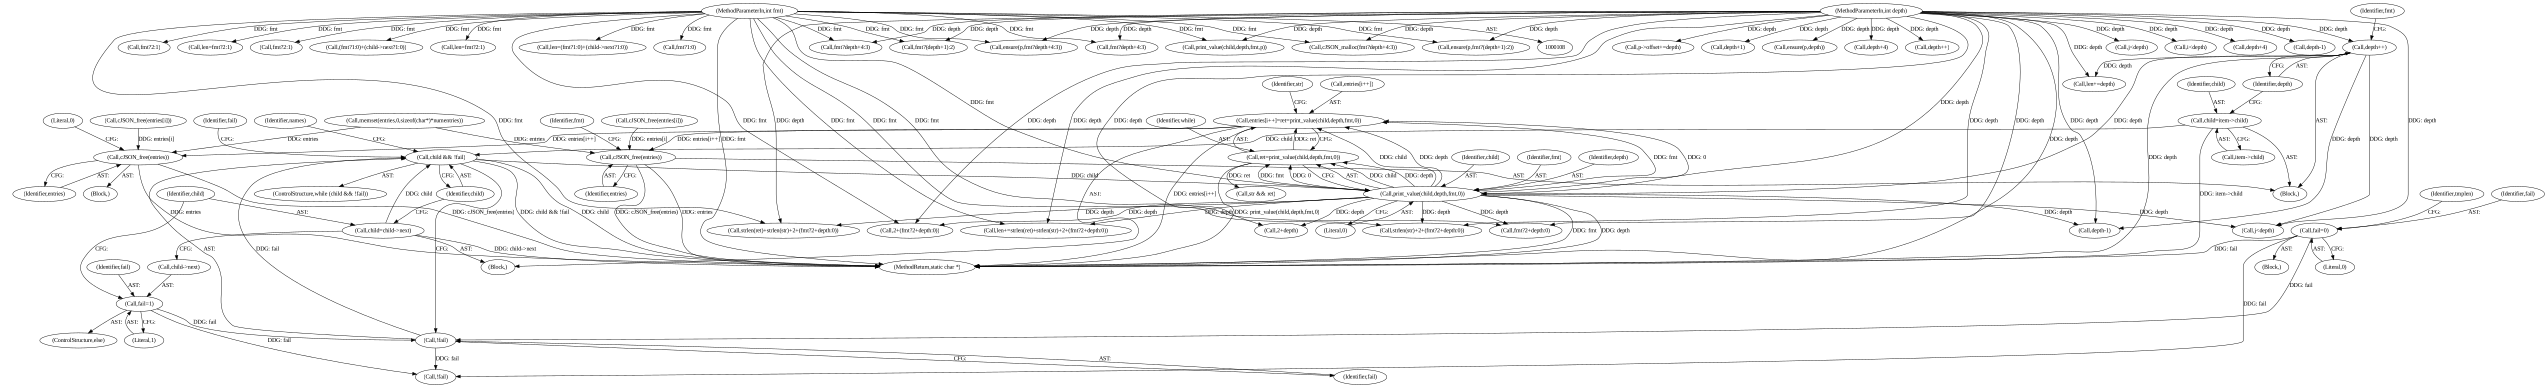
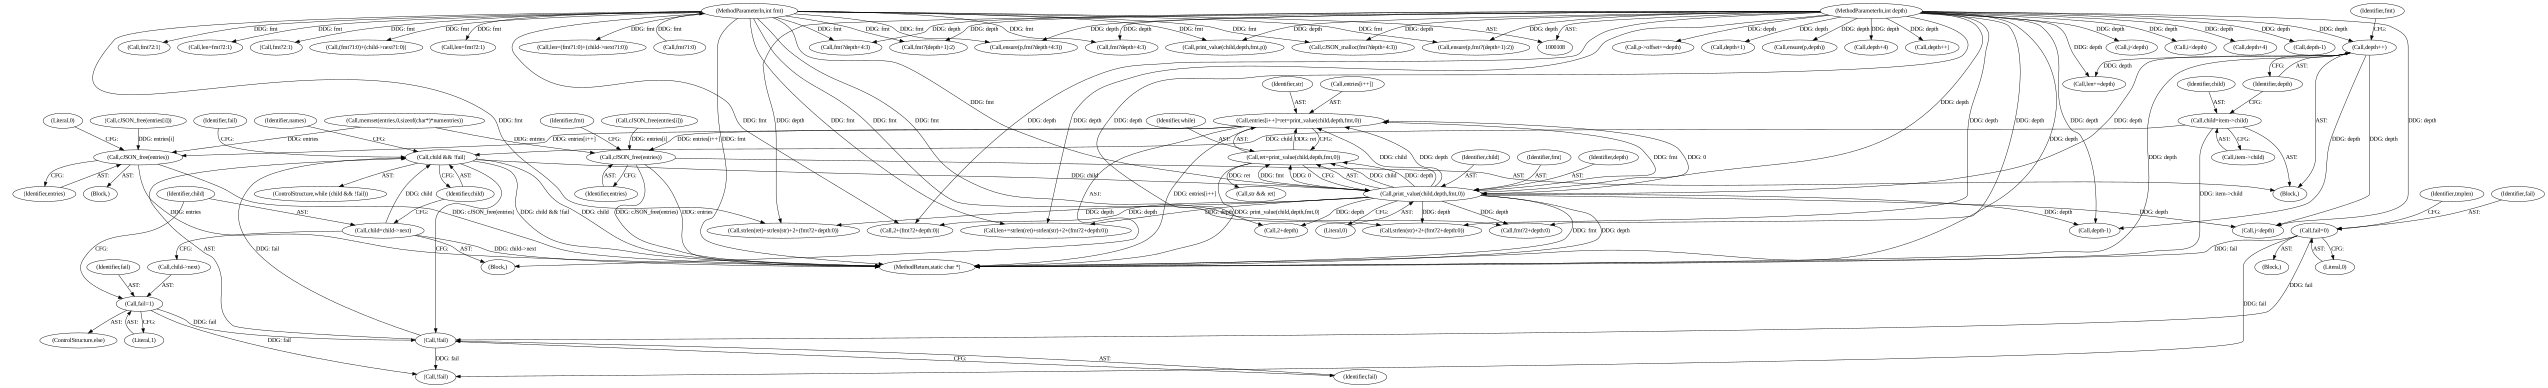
none -> (1673, 17)
(693, 22) -> (664, 22)
(1301, 102) -> (1301, 102)
